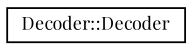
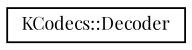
(96, 25) -> (96, 25)
